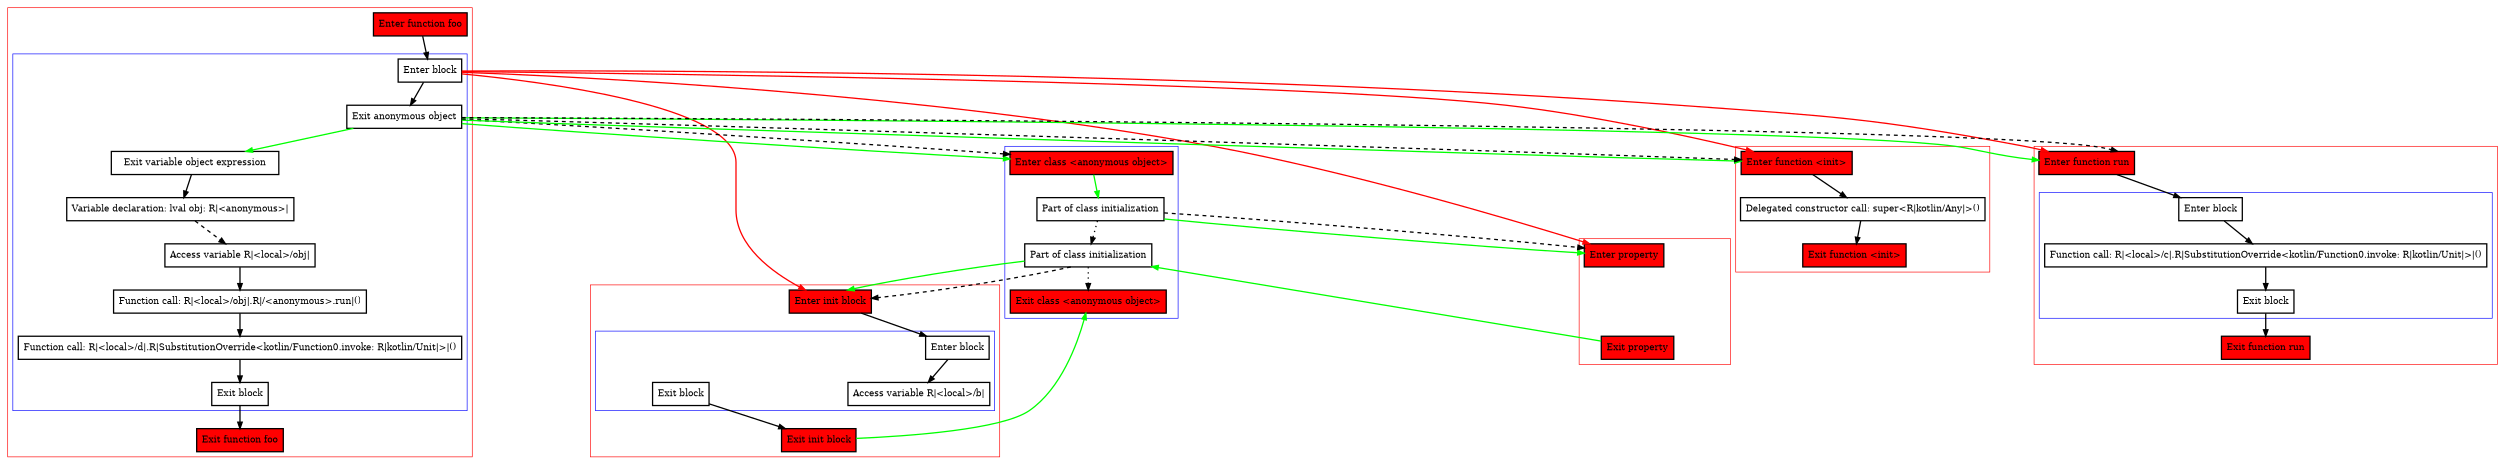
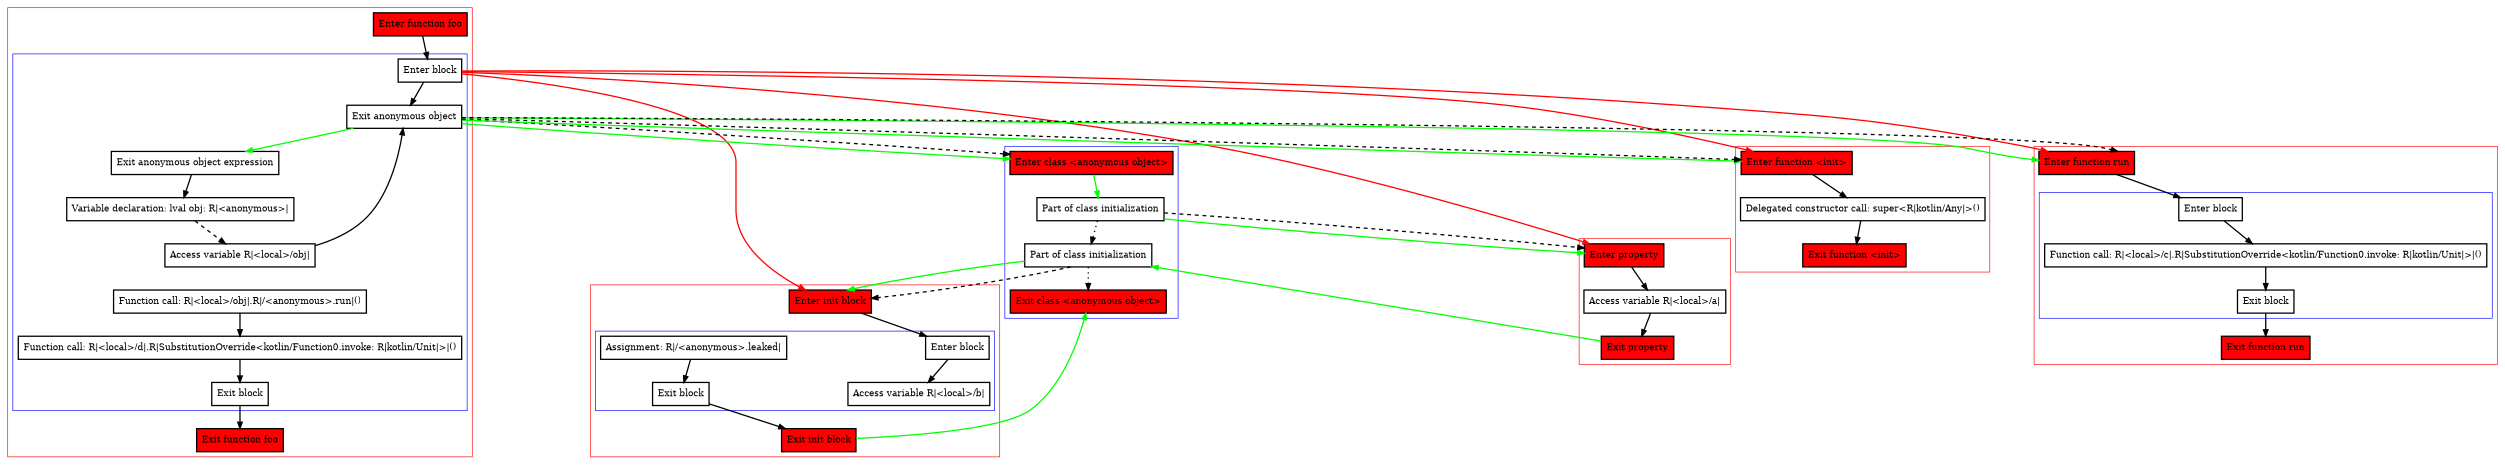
(195, 163) -> (195, 163)
(240, 275) -> (376, 205)
none -> (1655, 302)
none -> (694, 348)
